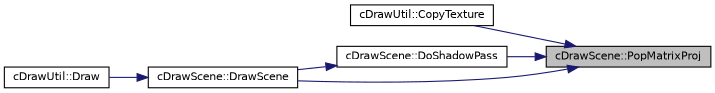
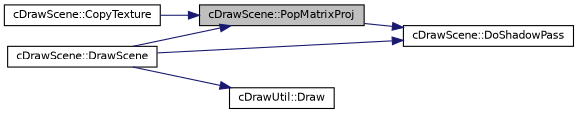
(422, 15) -> (82, 15)
(521, 57) -> (378, 25)
(123, 77) -> (176, 76)
